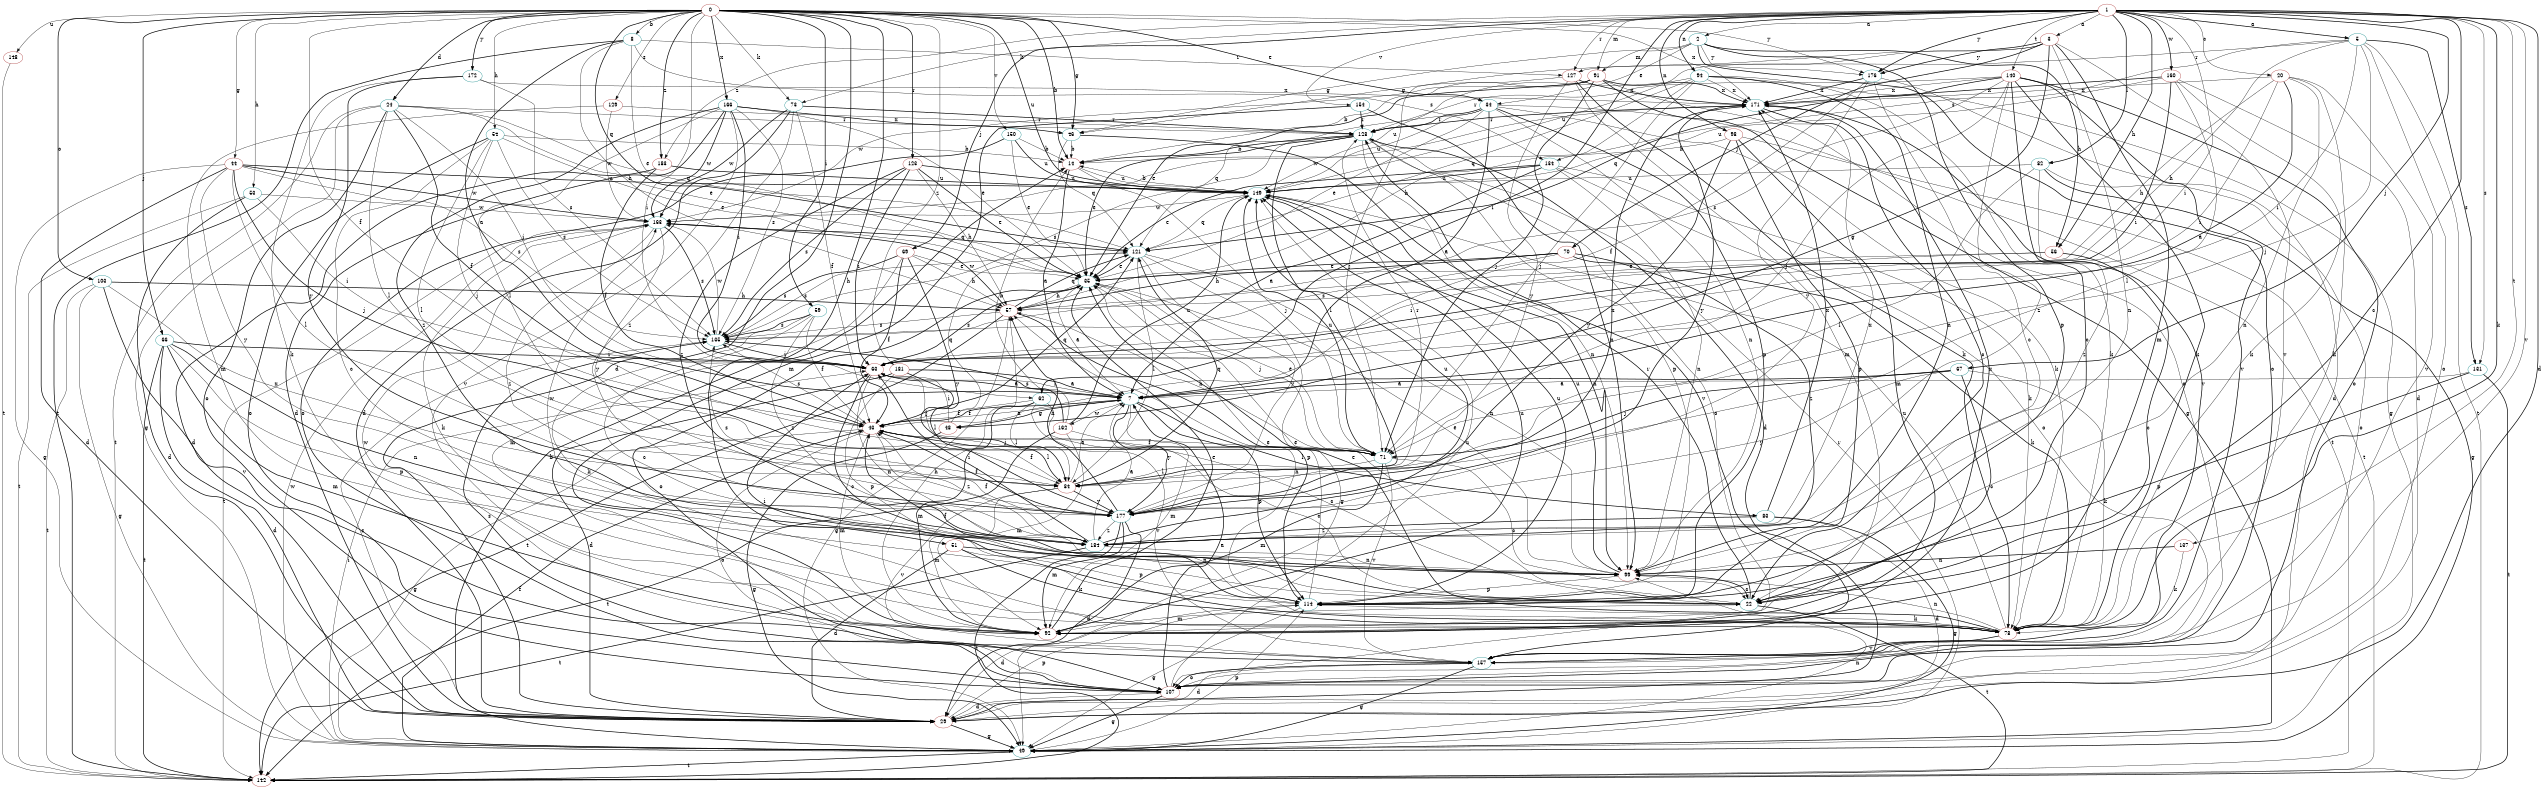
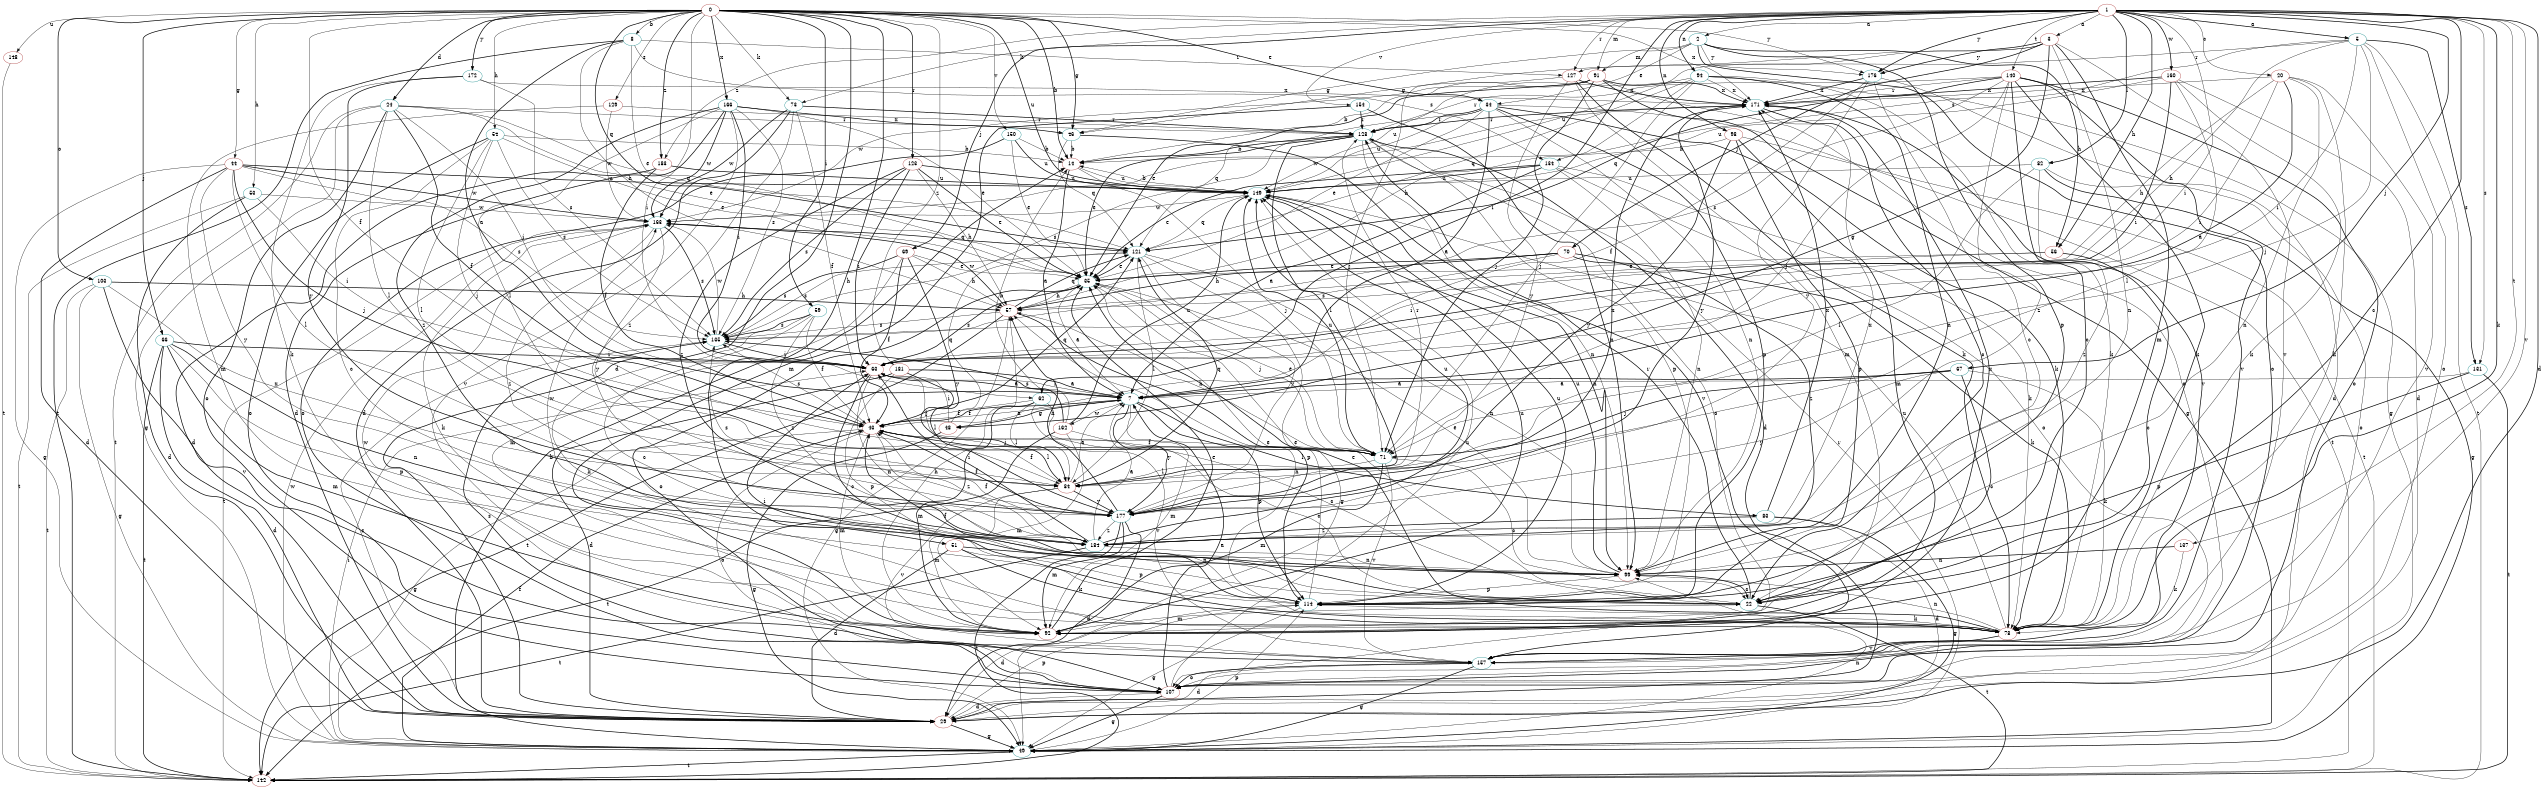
(1894, 91) -> (1894, 91)
(1890, 251) -> (1890, 251)
